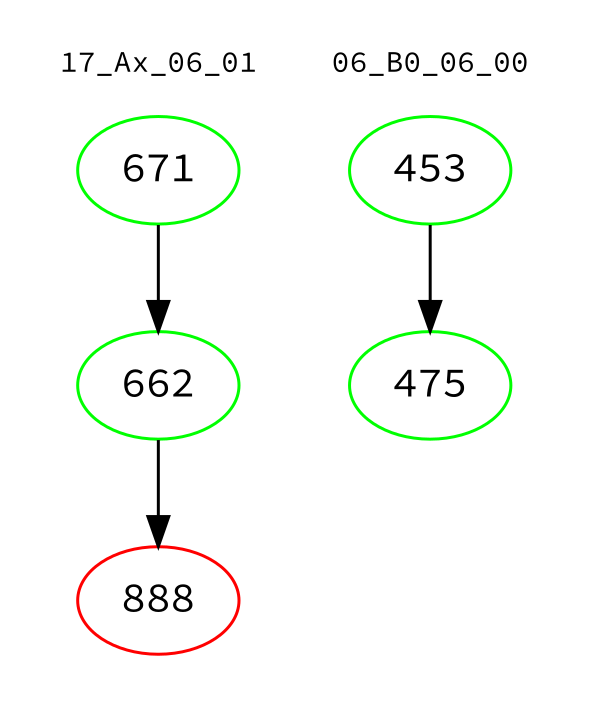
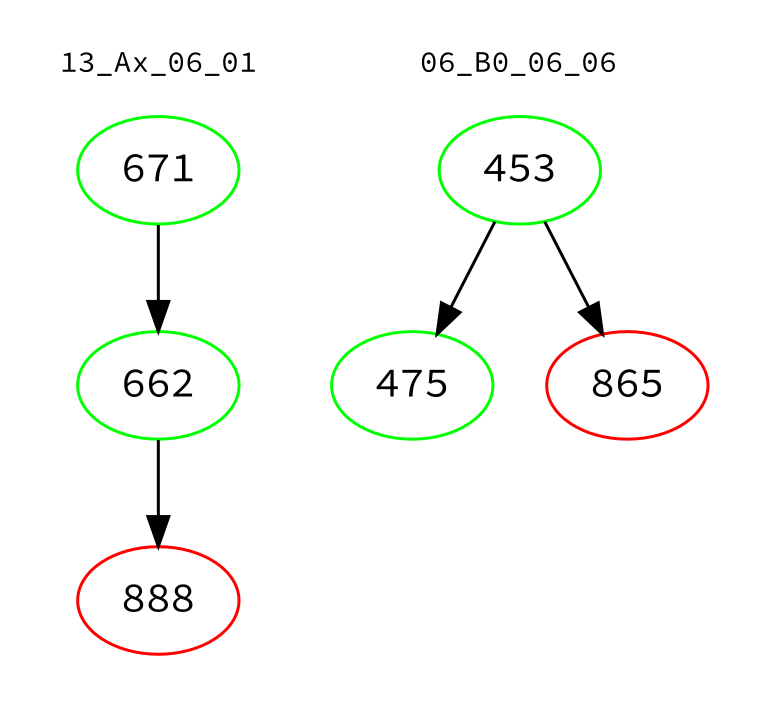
(160, 64) -> (160, 64)
(432, 64) -> (520, 64)
none -> (627, 385)
